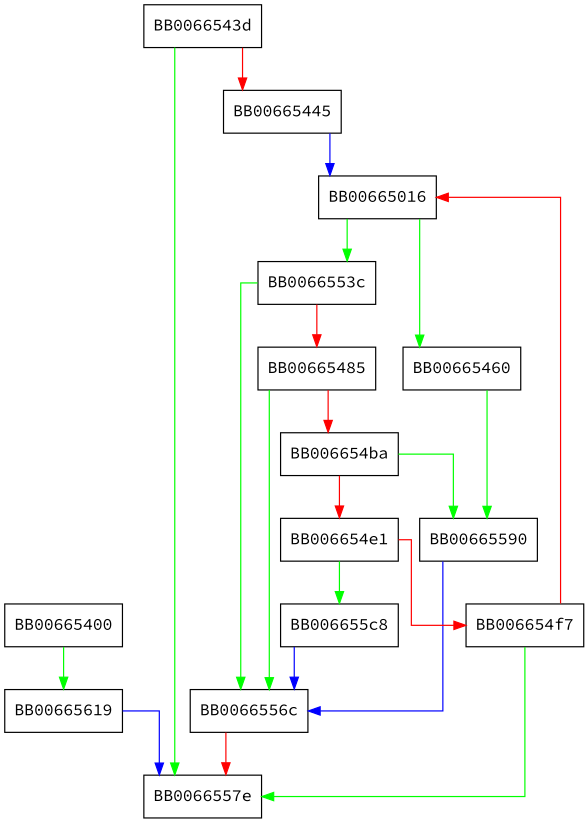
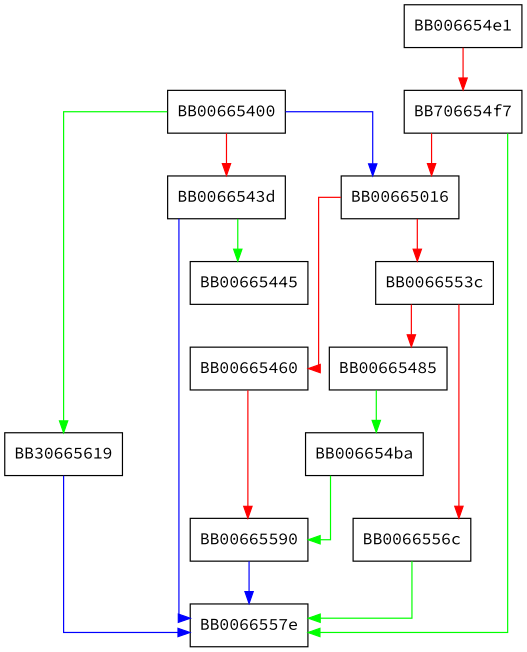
(243, 63) -> (238, 234)
none -> (226, 148)
(330, 148) -> (355, 112)
(347, 234) -> (417, 234)
(420, 277) -> (319, 272)
(175, 405) -> (179, 419)
(328, 405) -> (376, 405)
(487, 448) -> (248, 448)
(241, 472) -> (459, 405)
(339, 491) -> none
(269, 534) -> none
(339, 625) -> none
(525, 625) -> (463, 112)
(443, 698) -> (249, 576)
(64, 711) -> (64, 454)
(226, 748) -> (395, 618)
